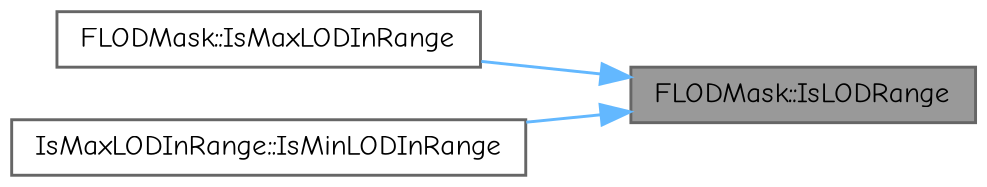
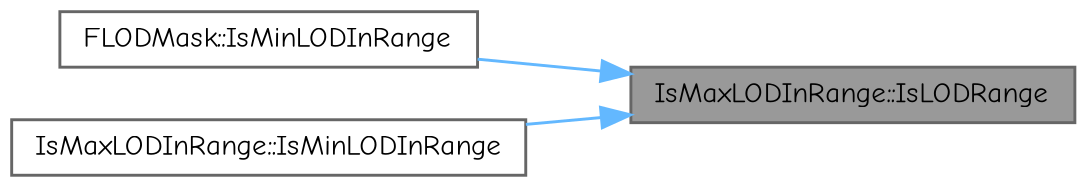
(269, 39) -> (269, 39)
(803, 95) -> (853, 95)
